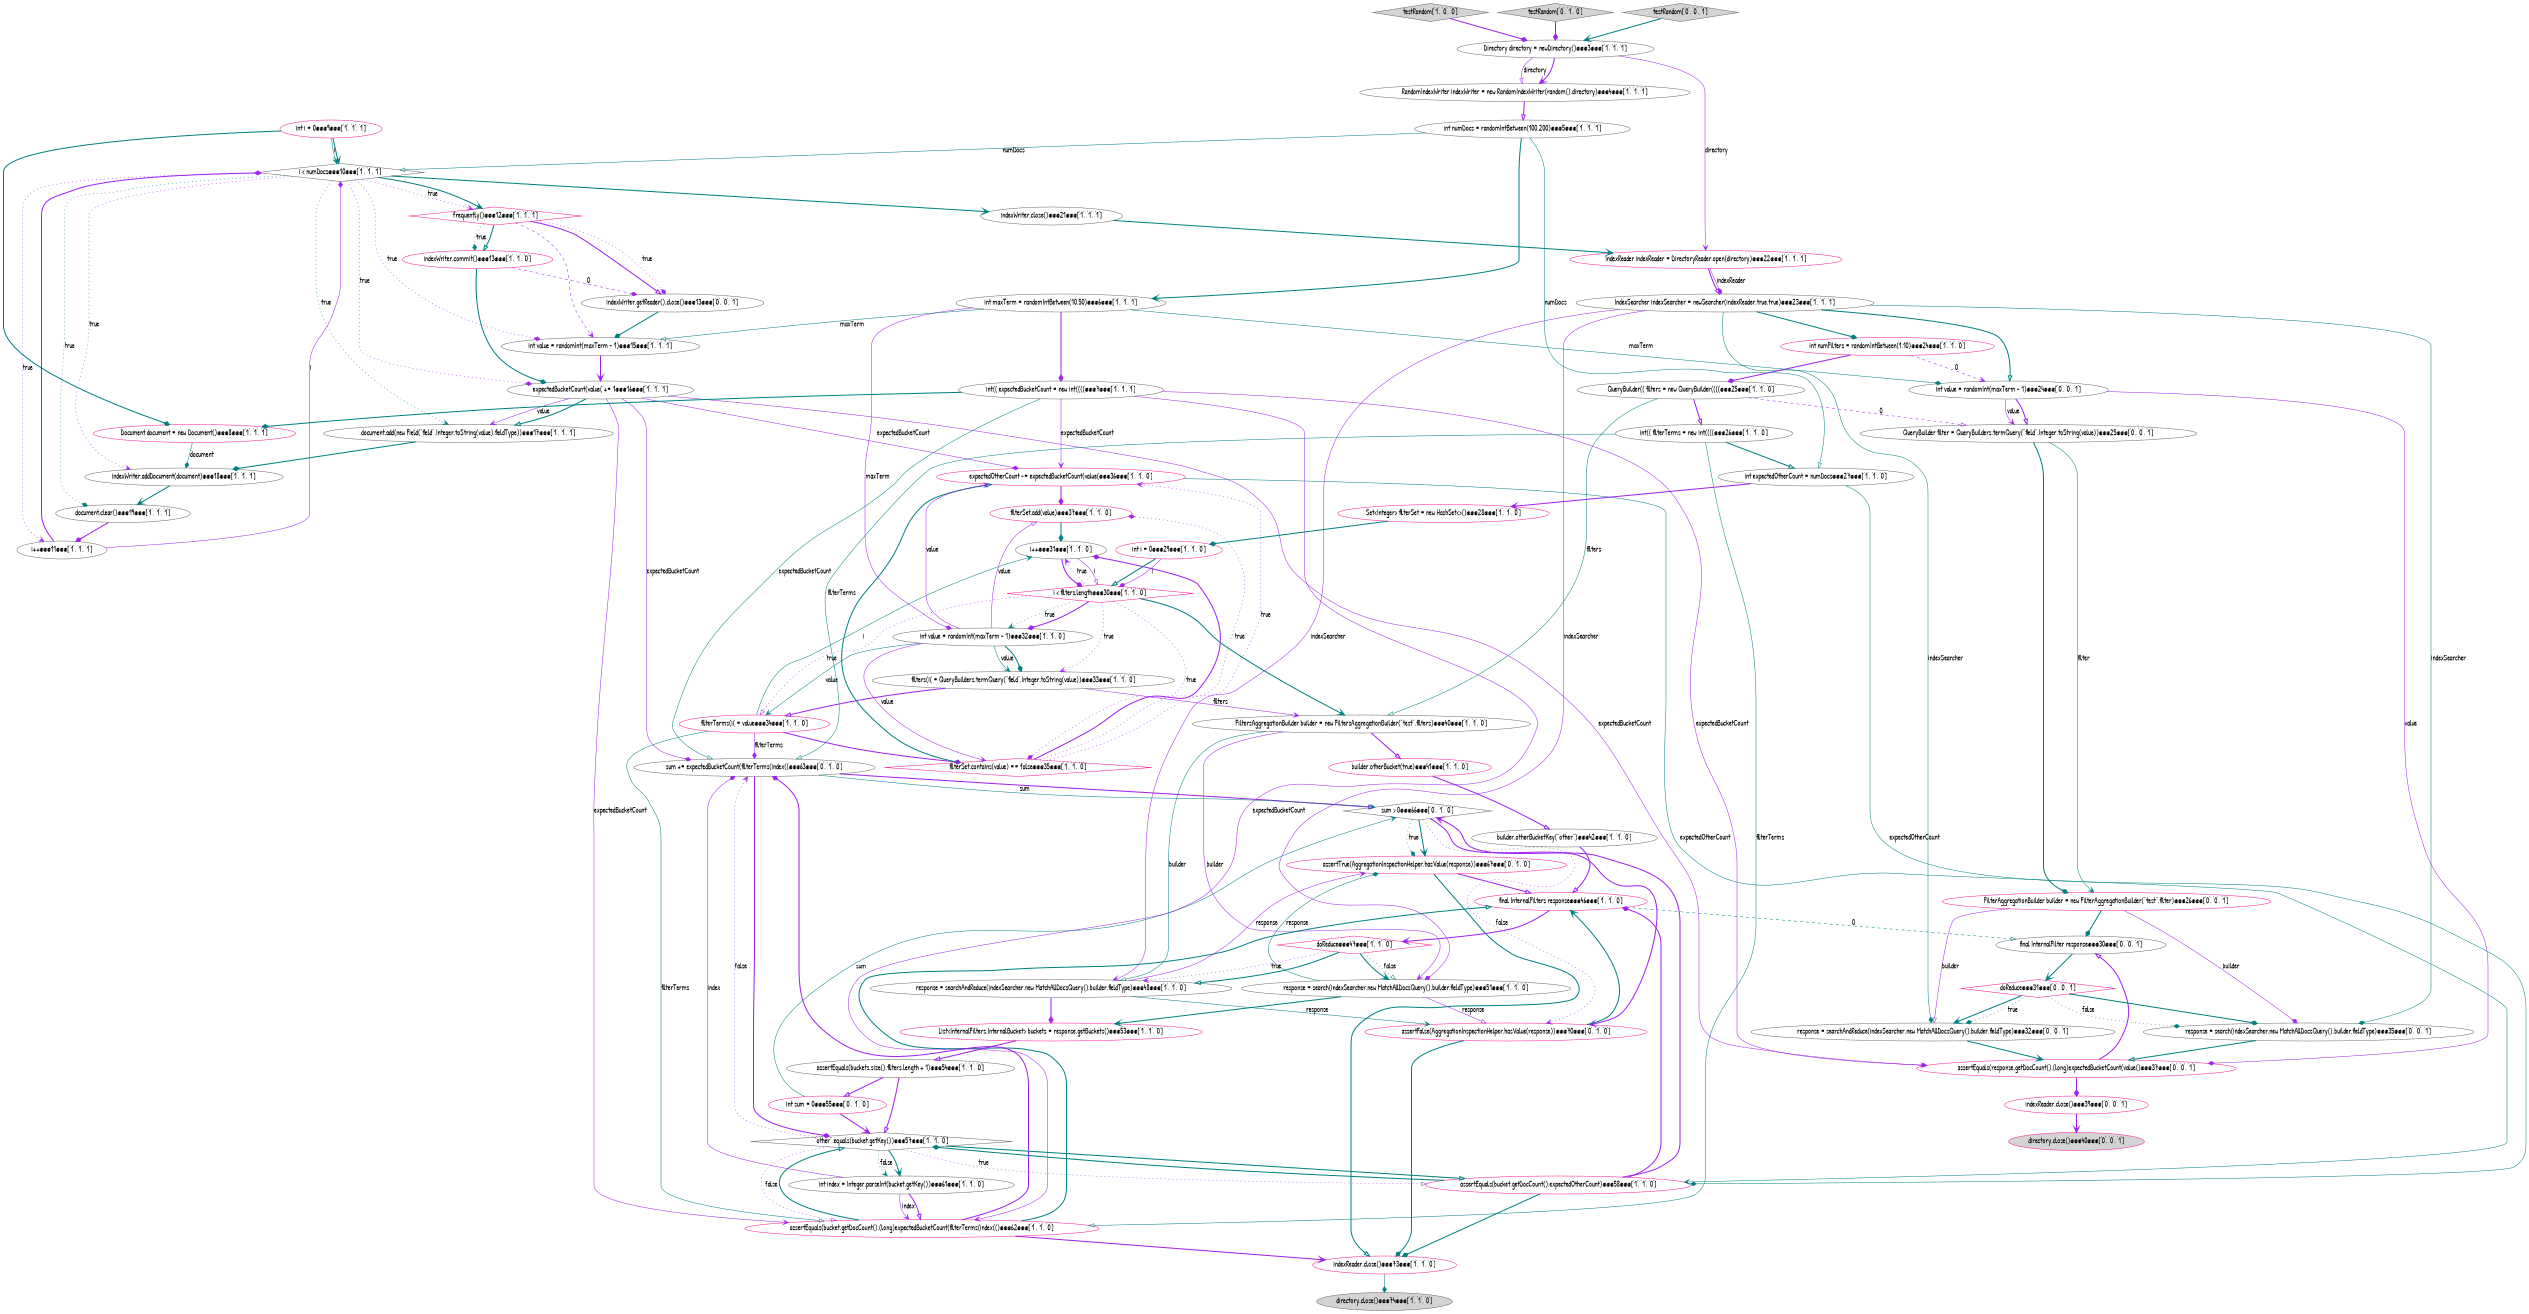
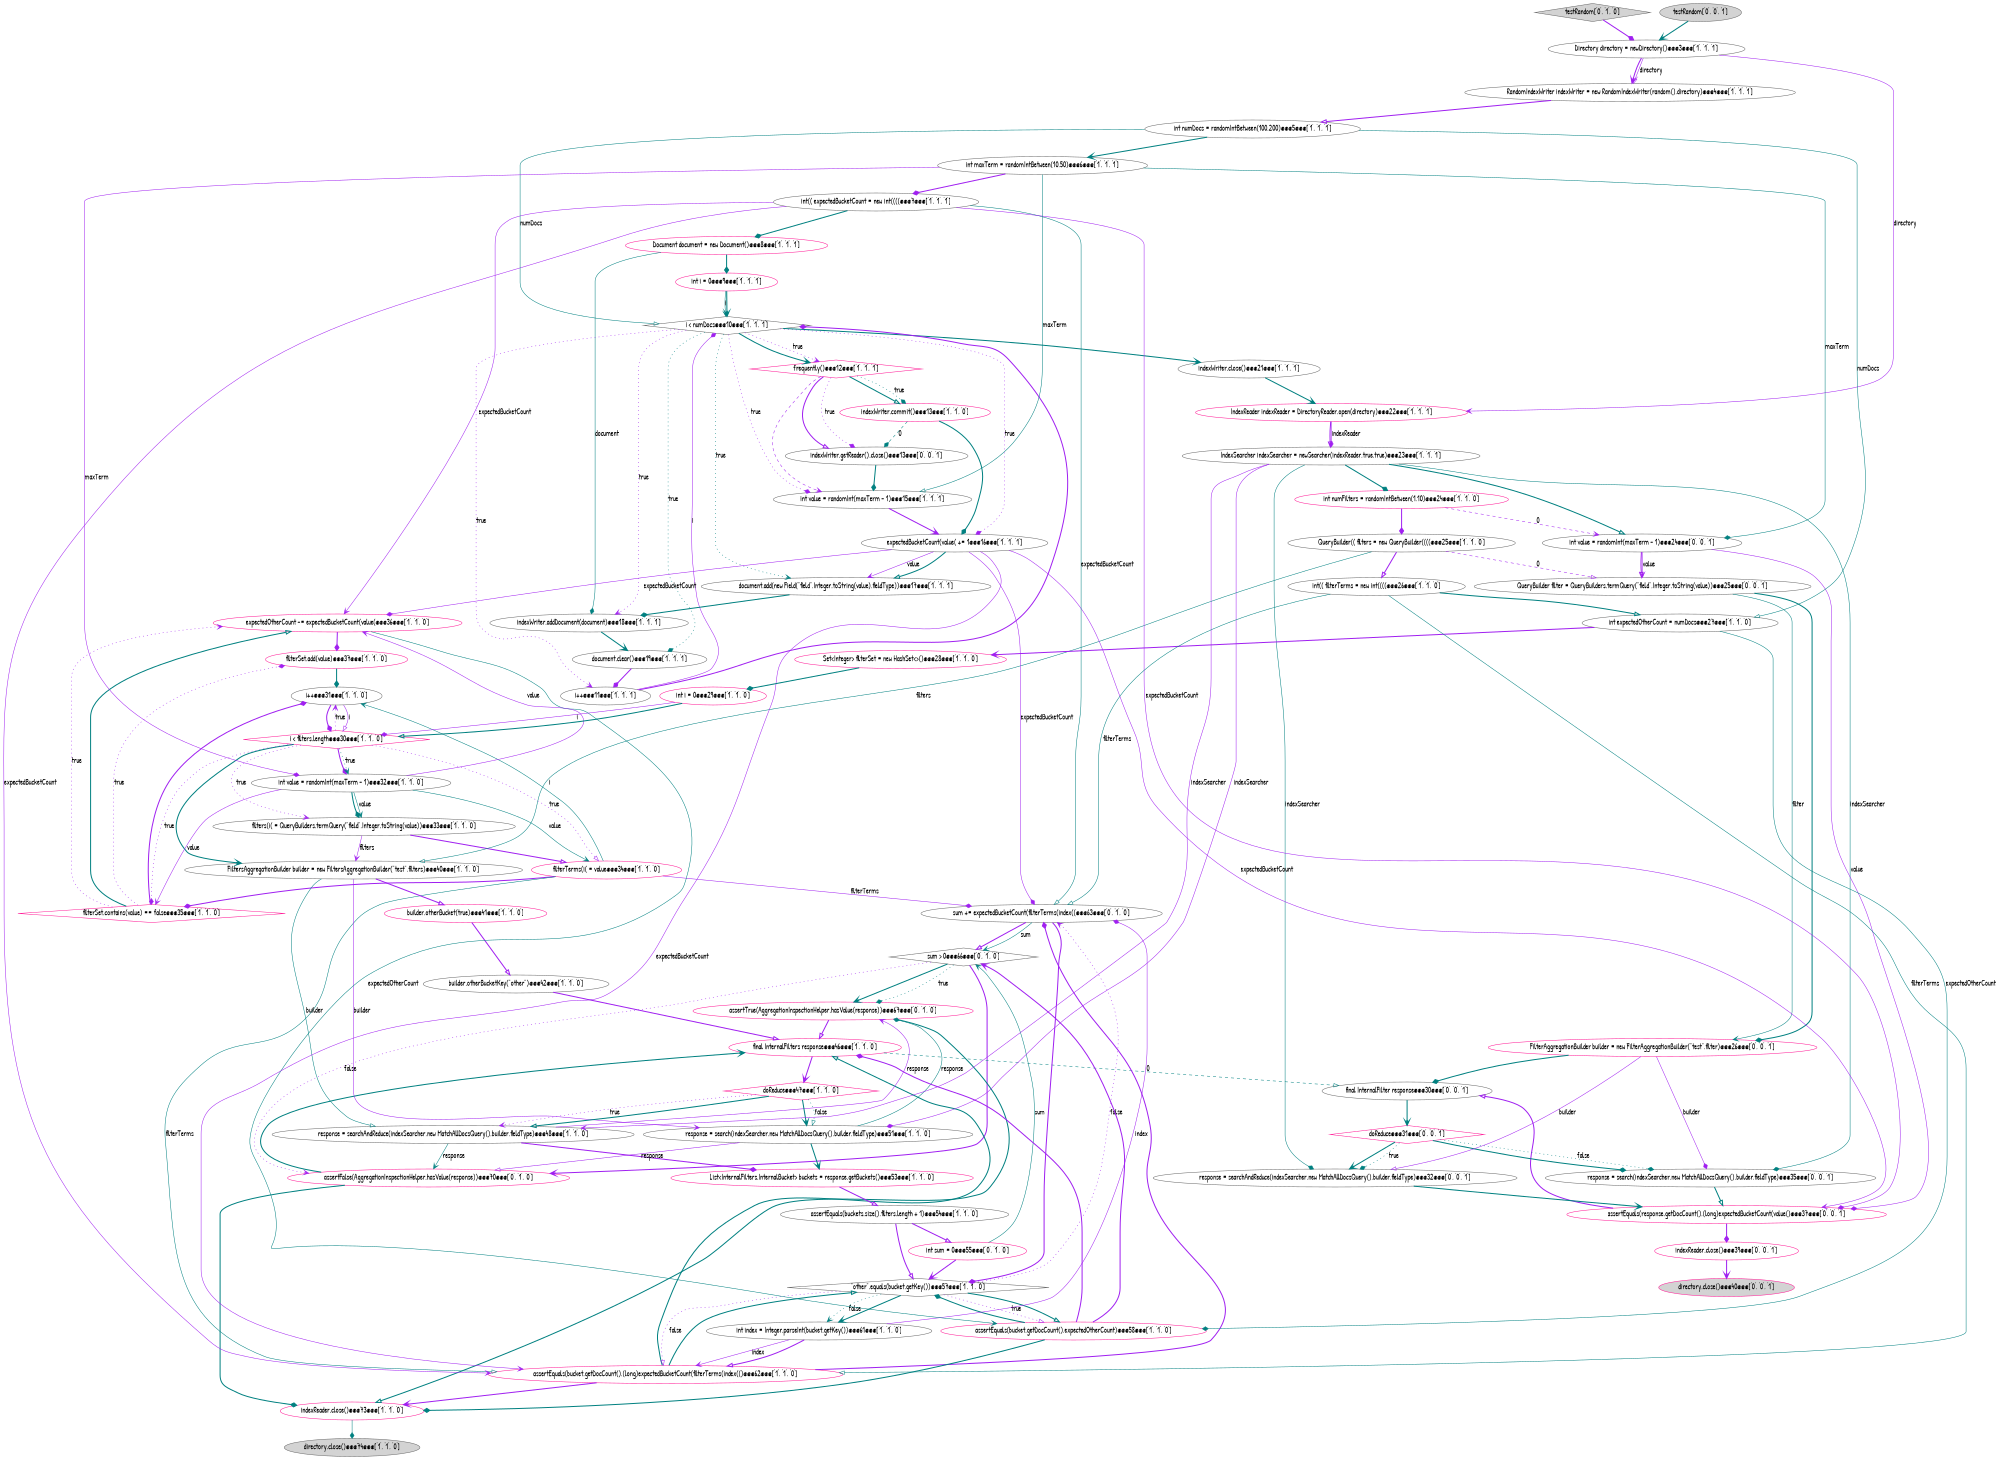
(1430, 12) -> none
(1680, 12) -> (1701, 12)
(4, 203) -> (727, 261)
(574, 281) -> (898, 432)
(997, 572) -> none
